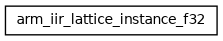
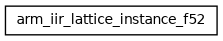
(111, 20) -> (111, 20)
